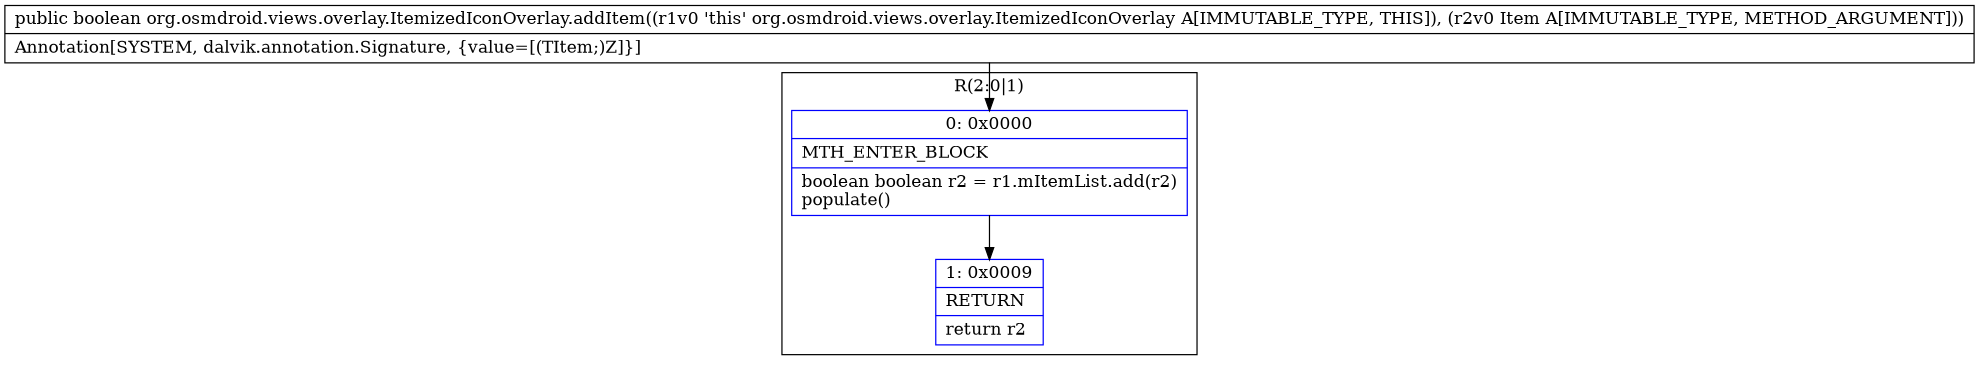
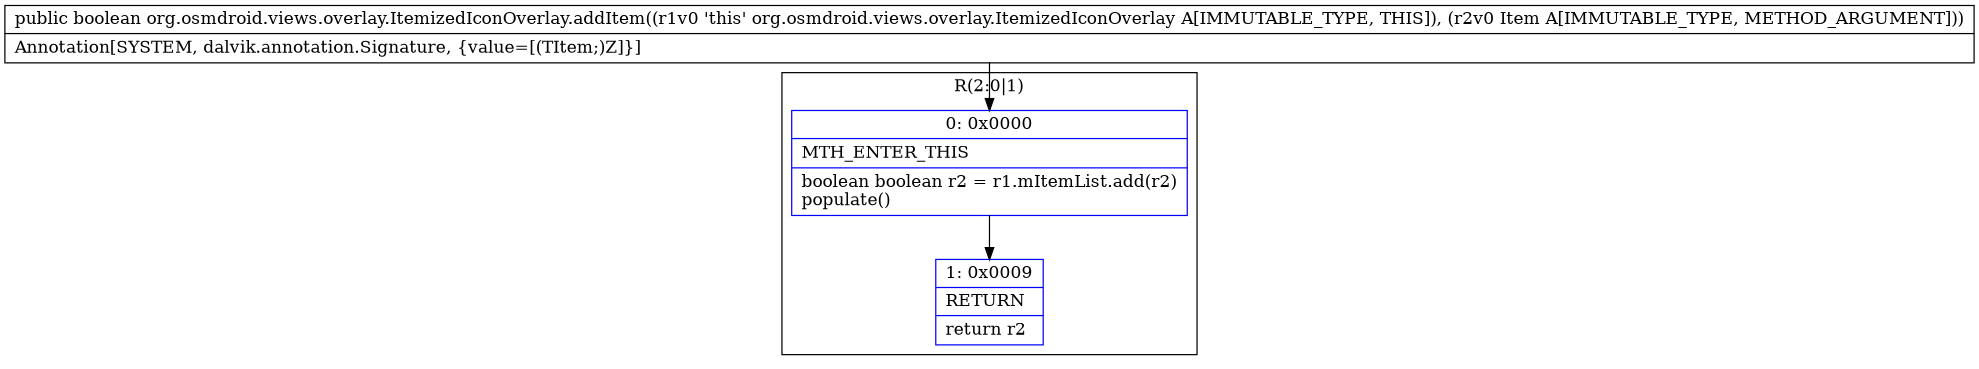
(895, 153) -> (886, 153)
